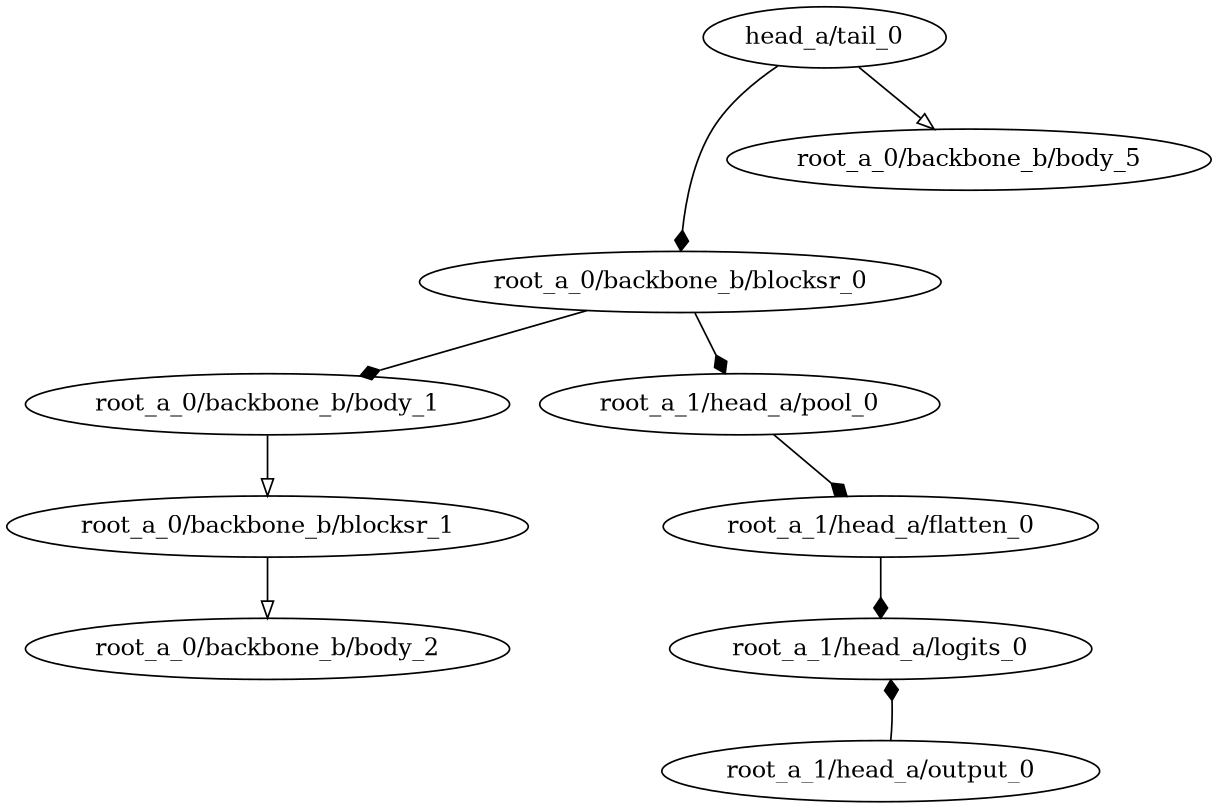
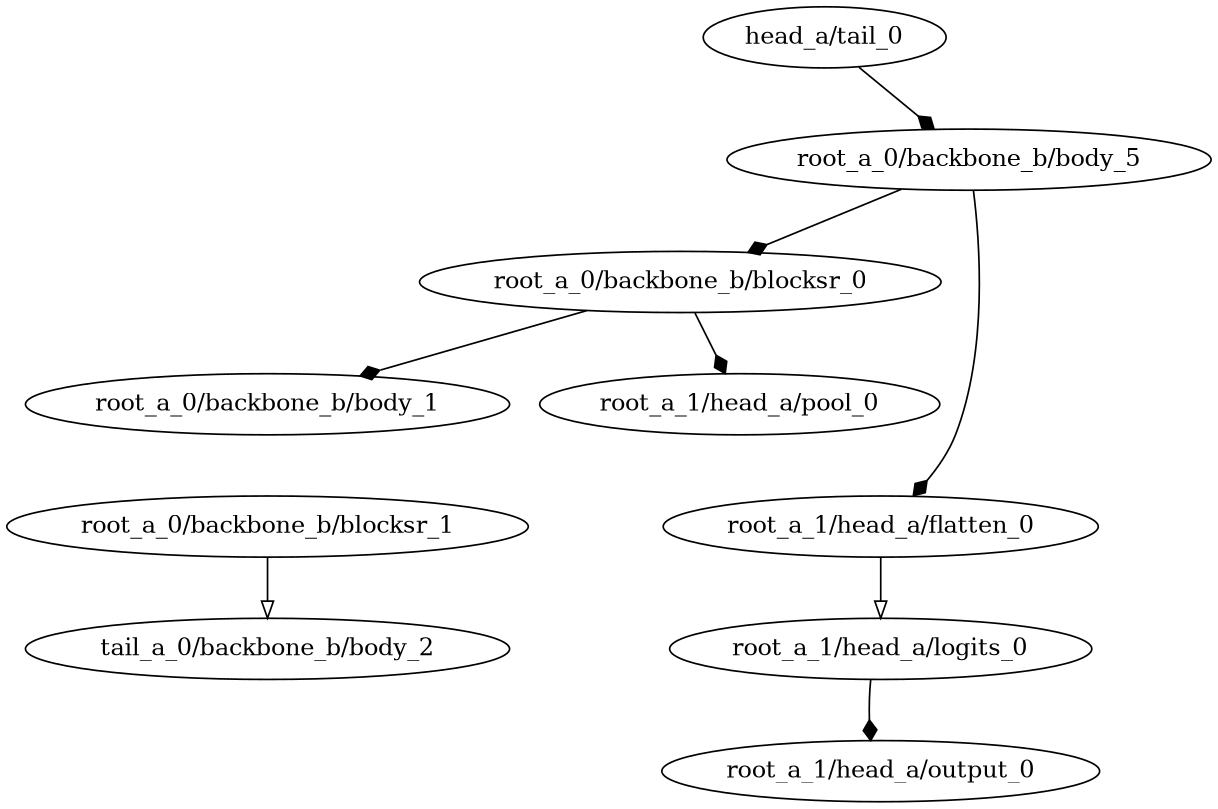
(890, 93) -> (890, 93)
(709, 136) -> (834, 217)
(268, 457) -> none
(802, 459) -> (976, 341)
(881, 579) -> (881, 579)
(268, 649) -> (268, 649)
(892, 720) -> (869, 700)
